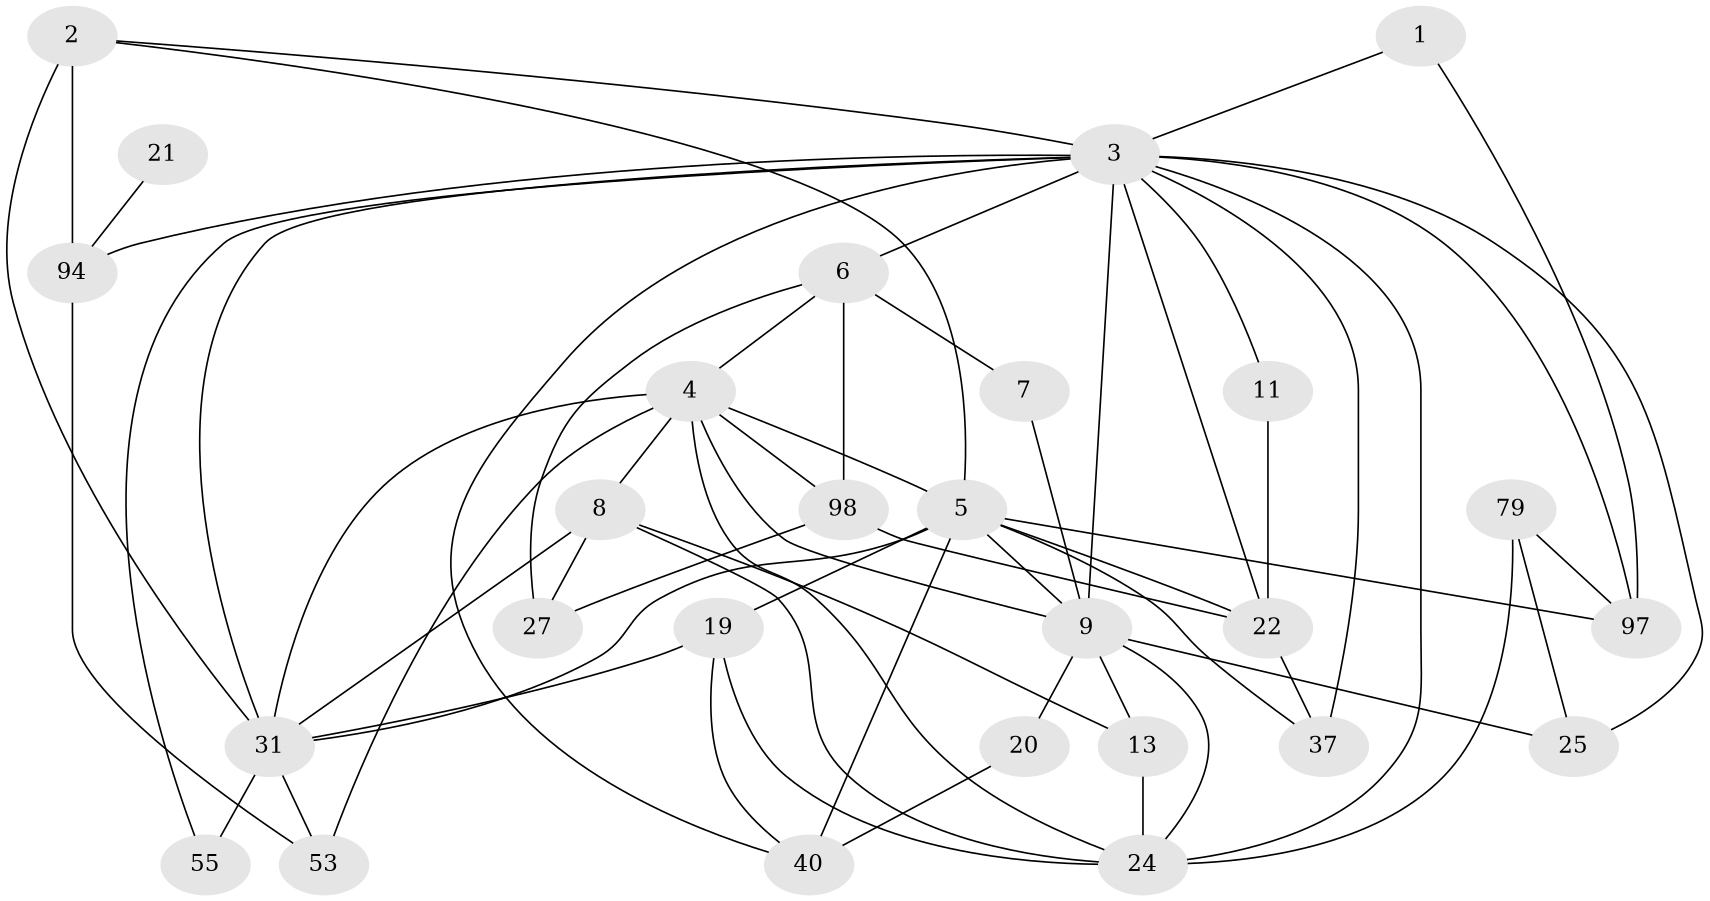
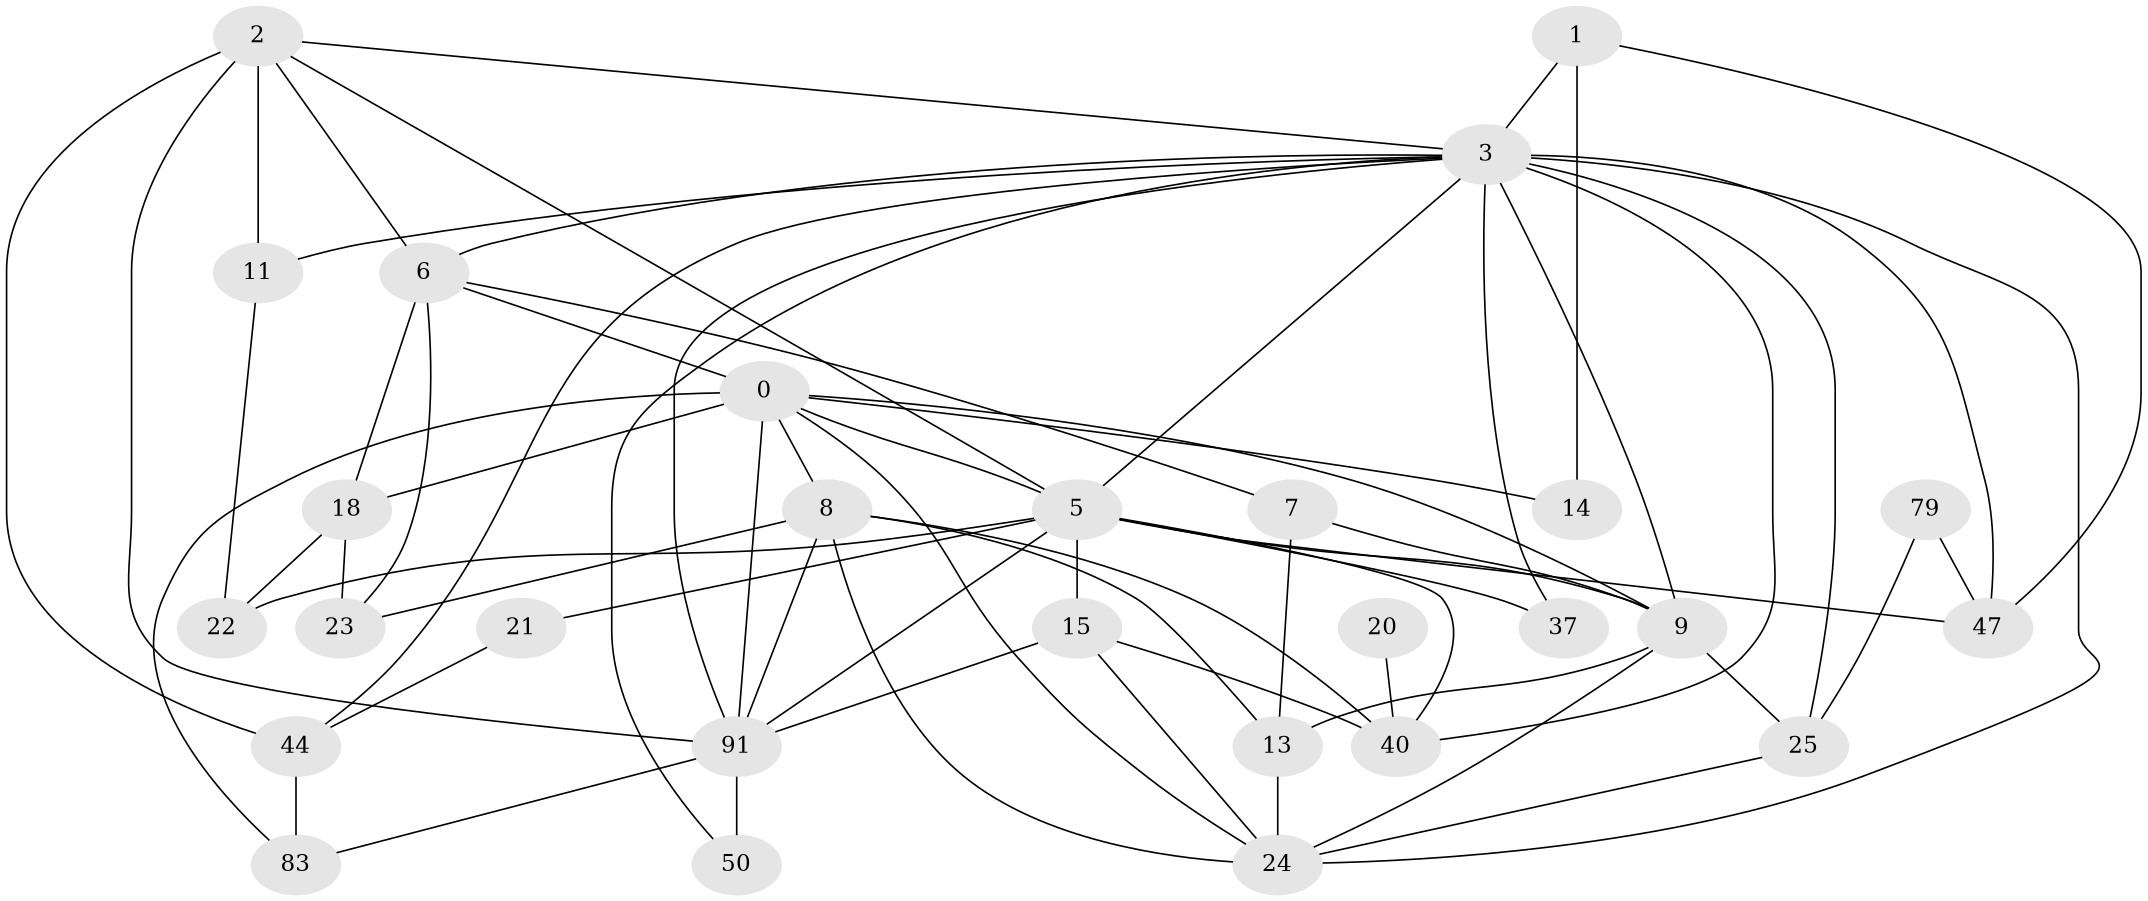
none -> (258, 155)
none -> (341, 155)
(72, 273) -> (296, 747)
(691, 391) -> (765, 391)
(1192, 391) -> (1282, 332)
(844, 510) -> (347, 510)
none -> (1577, 510)
none -> (788, 571)
none -> (1139, 578)
(538, 628) -> (340, 628)
(719, 628) -> (1077, 628)
none -> (1285, 628)
(1636, 628) -> (1988, 628)
(1056, 687) -> none
(1297, 690) -> none
(270, 747) -> (737, 747)
(1435, 784) -> (1541, 806)
(206, 865) -> (737, 865)
(324, 865) -> (296, 865)
